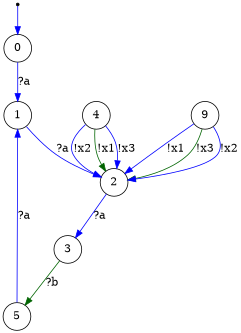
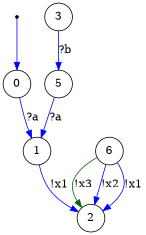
(96, 115) -> none
(205, 115) -> (109, 151)
(62, 149) -> (59, 185)
(93, 213) -> none
(45, 280) -> (59, 47)
